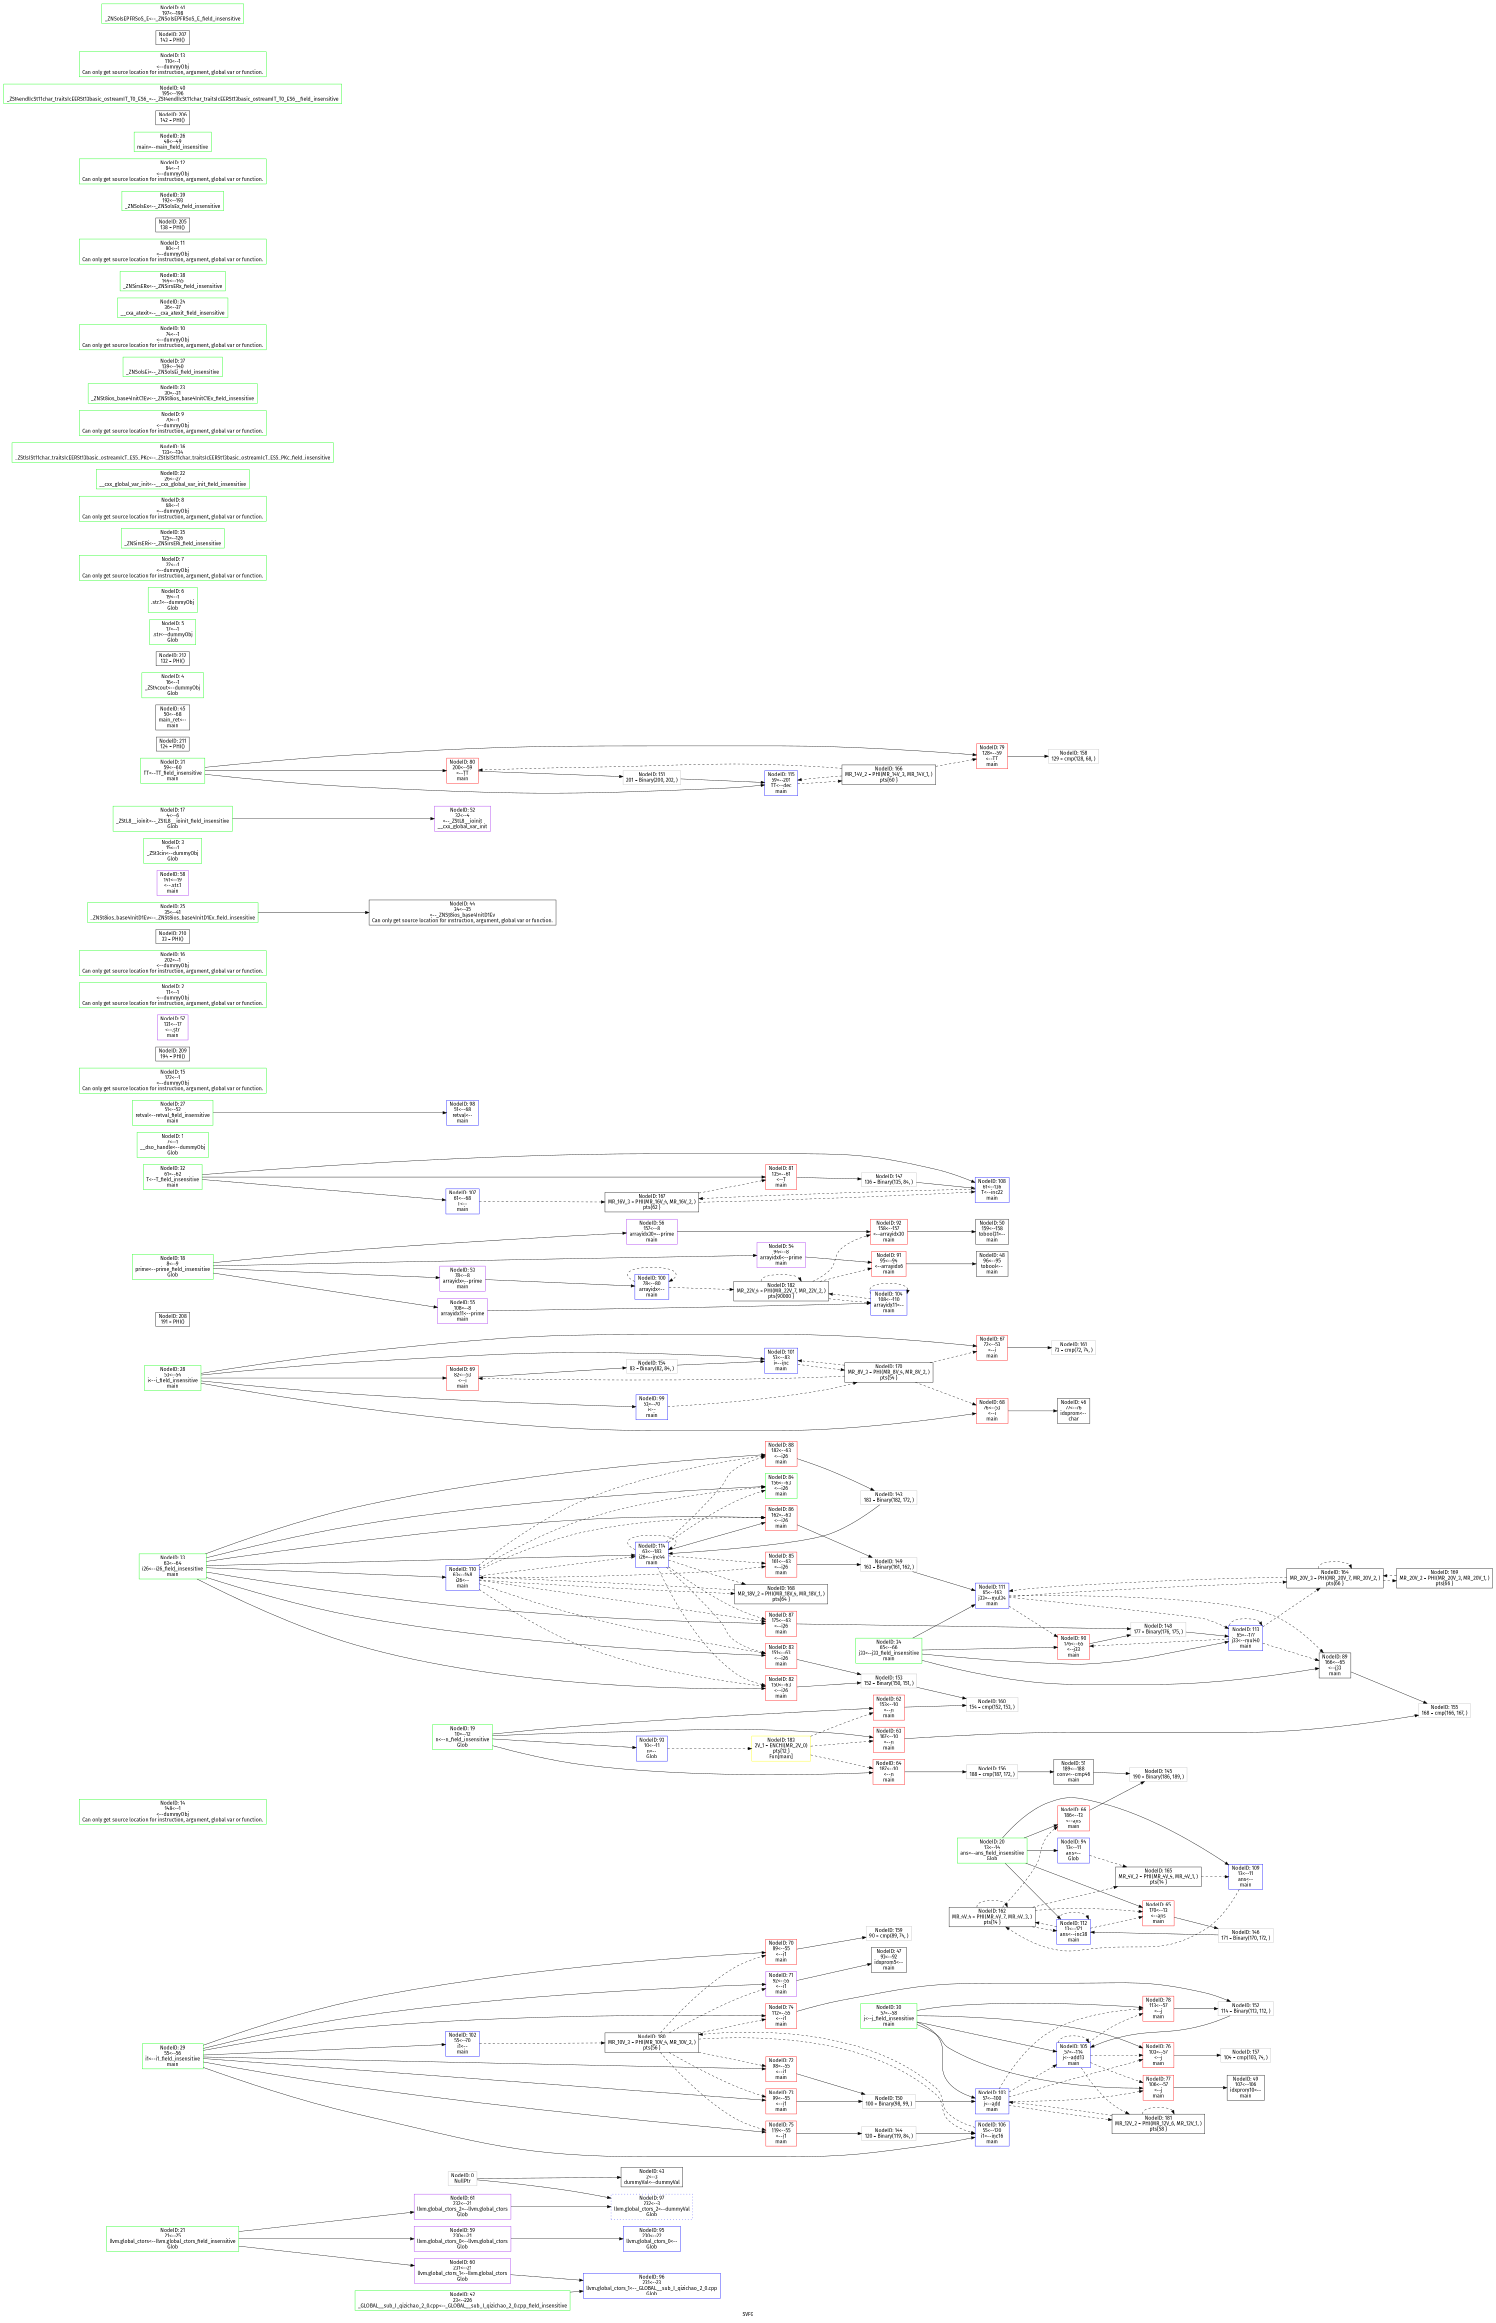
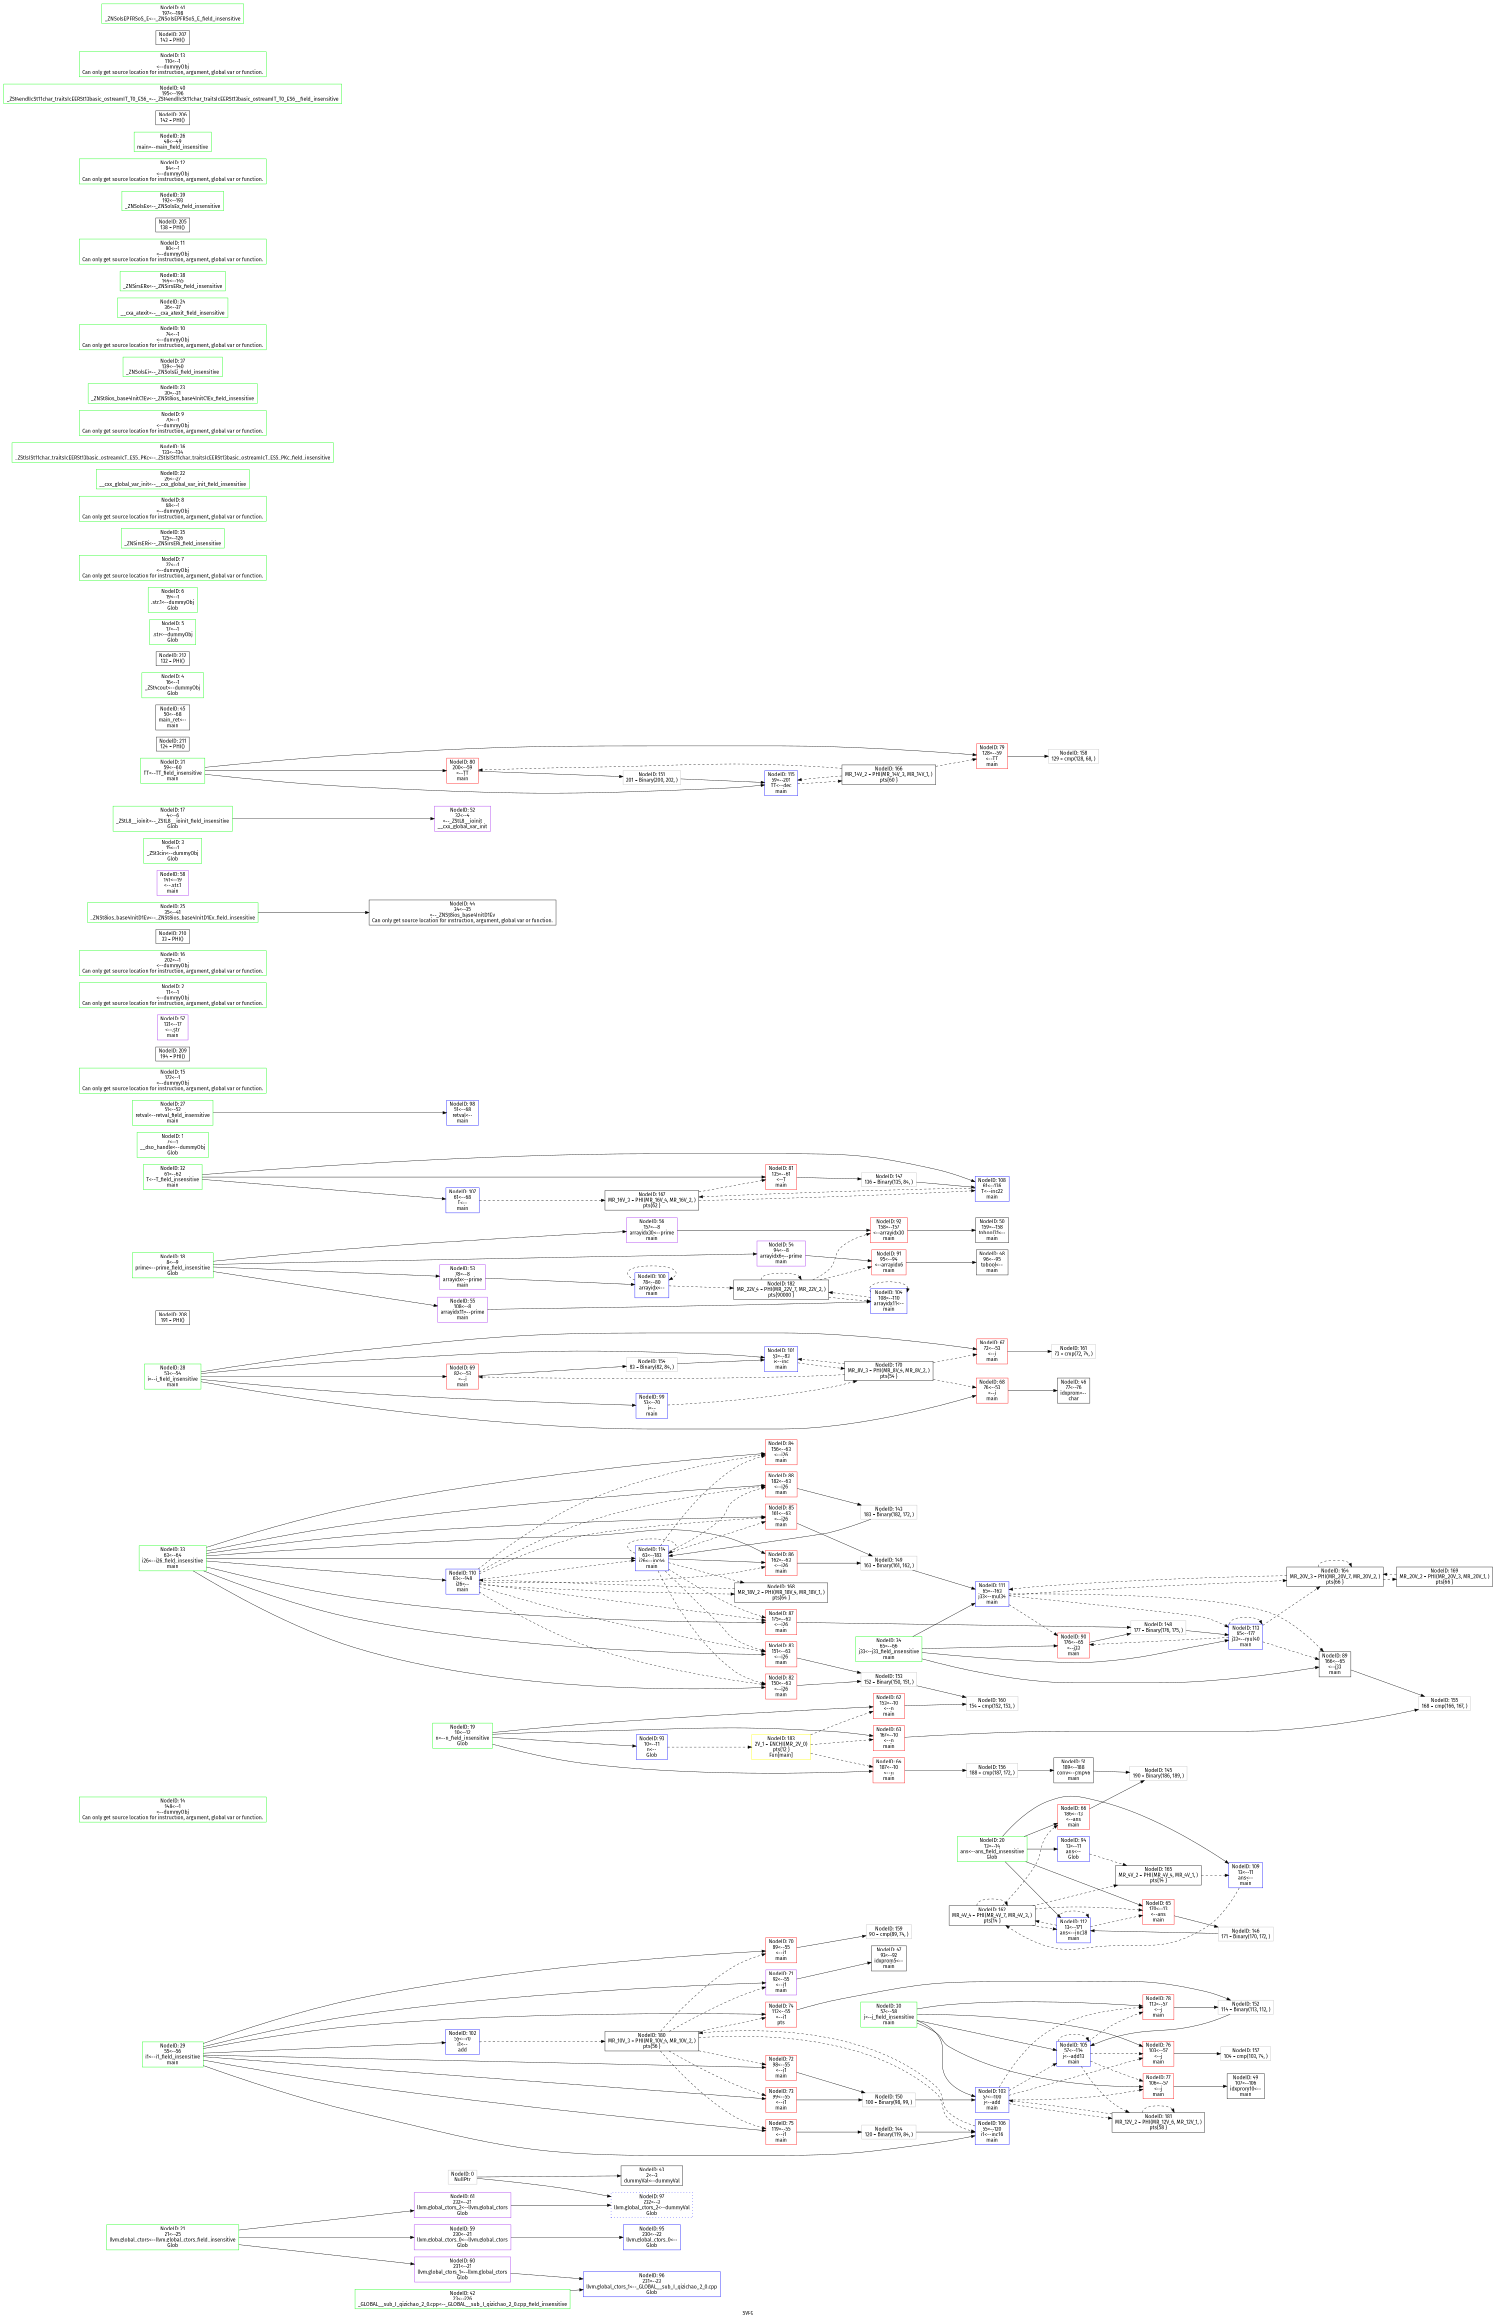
(781, 1486) -> (781, 1452)
none -> (483, 1527)
(781, 2024) -> (781, 2023)
(463, 2052) -> (463, 2050)
